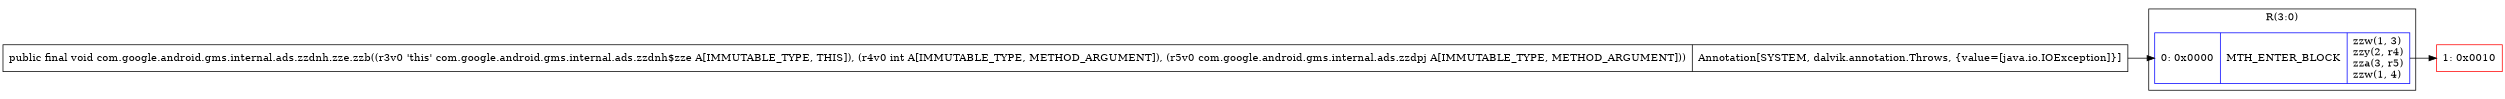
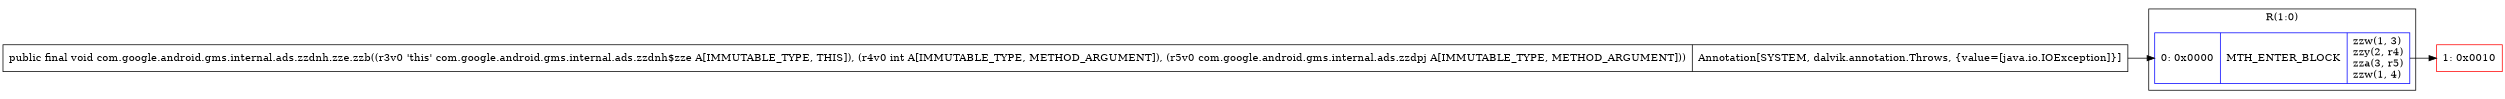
(2282, 18) -> (2282, 18)
